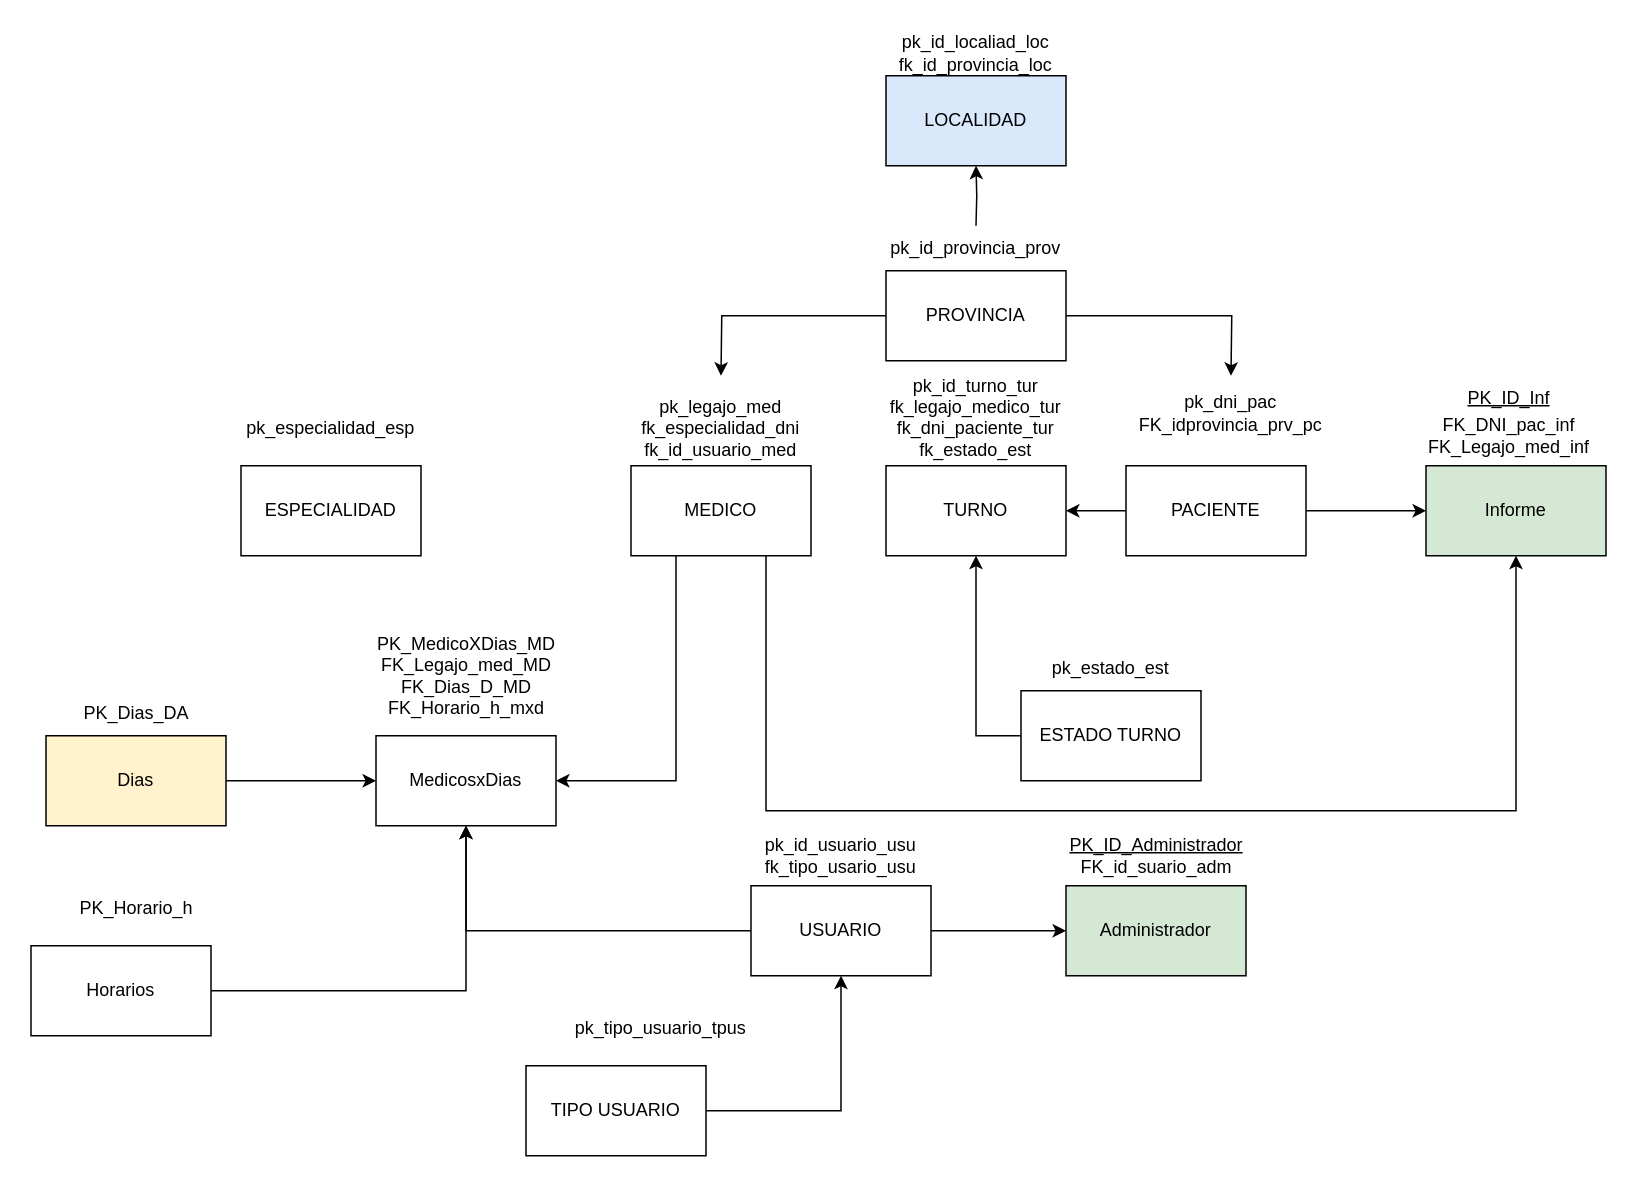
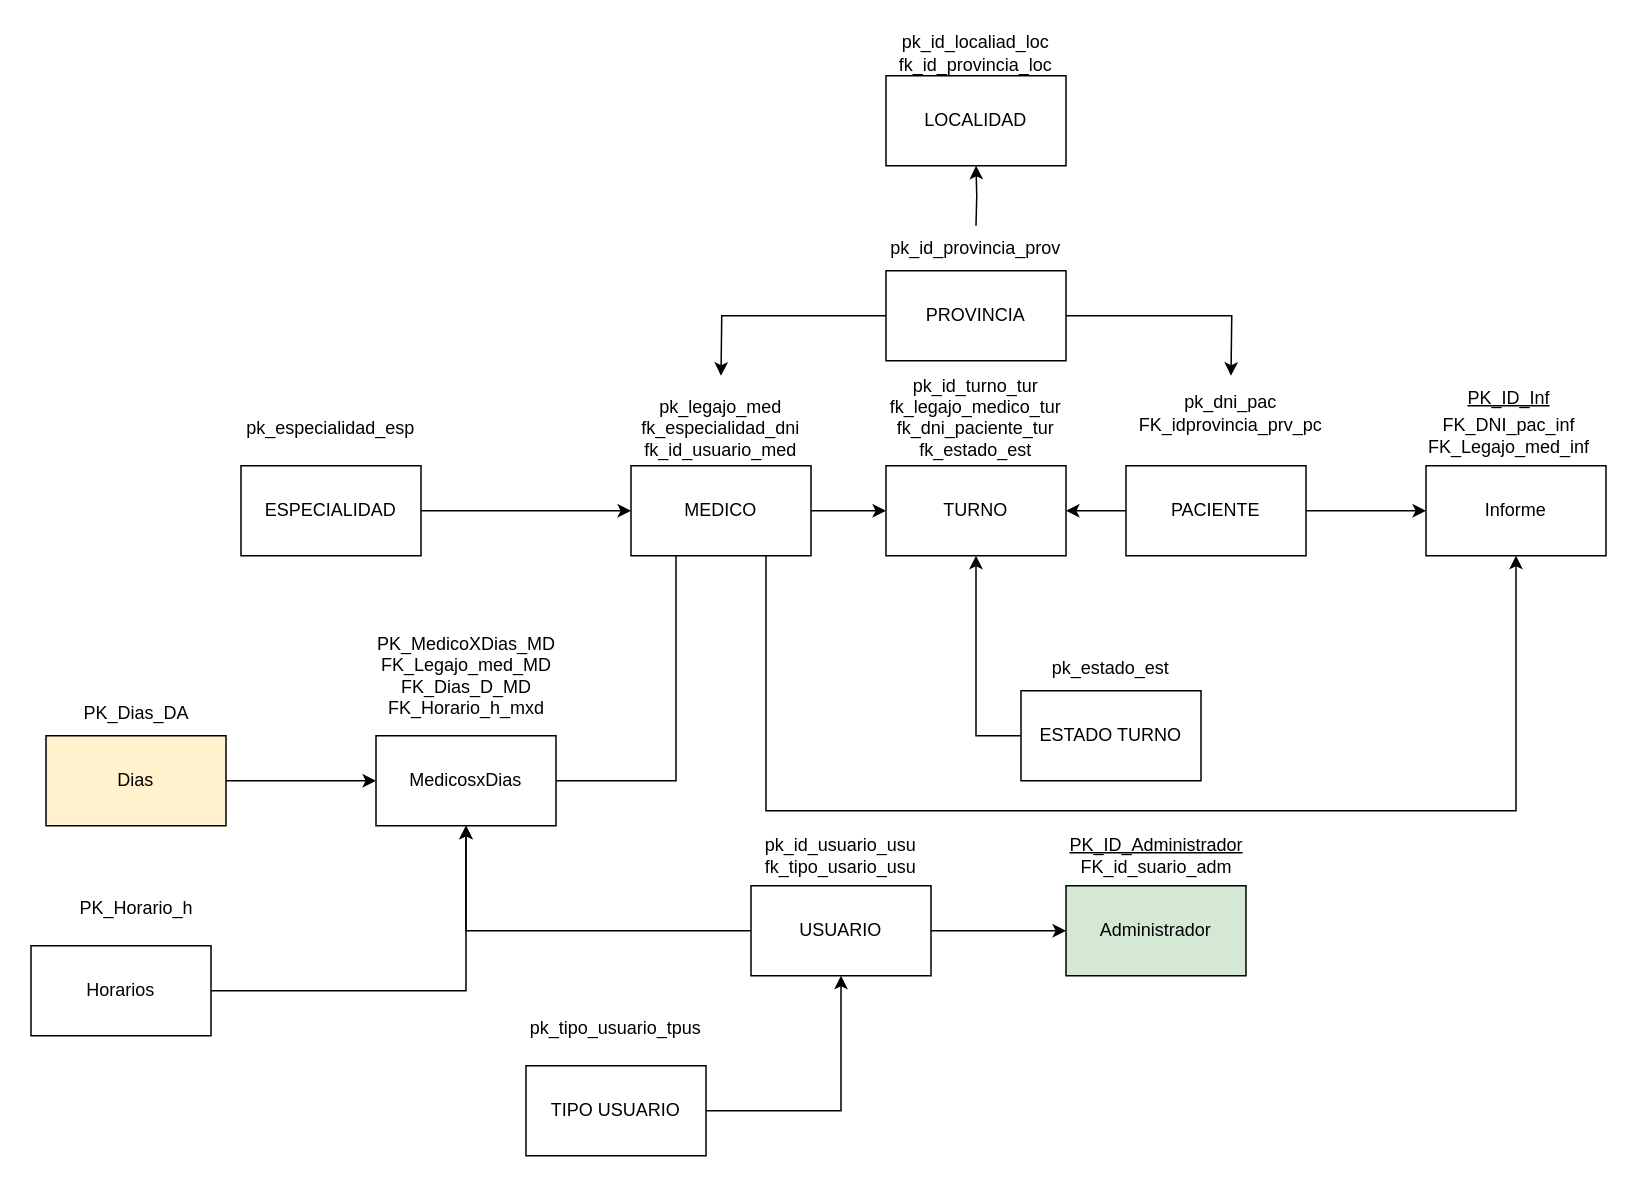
(976, 121) -> (976, 121)
none -> (521, 511)
none -> (843, 511)
(1516, 511) -> (1516, 511)
(567, 781) -> (563, 781)
(661, 1028) -> (616, 1028)
